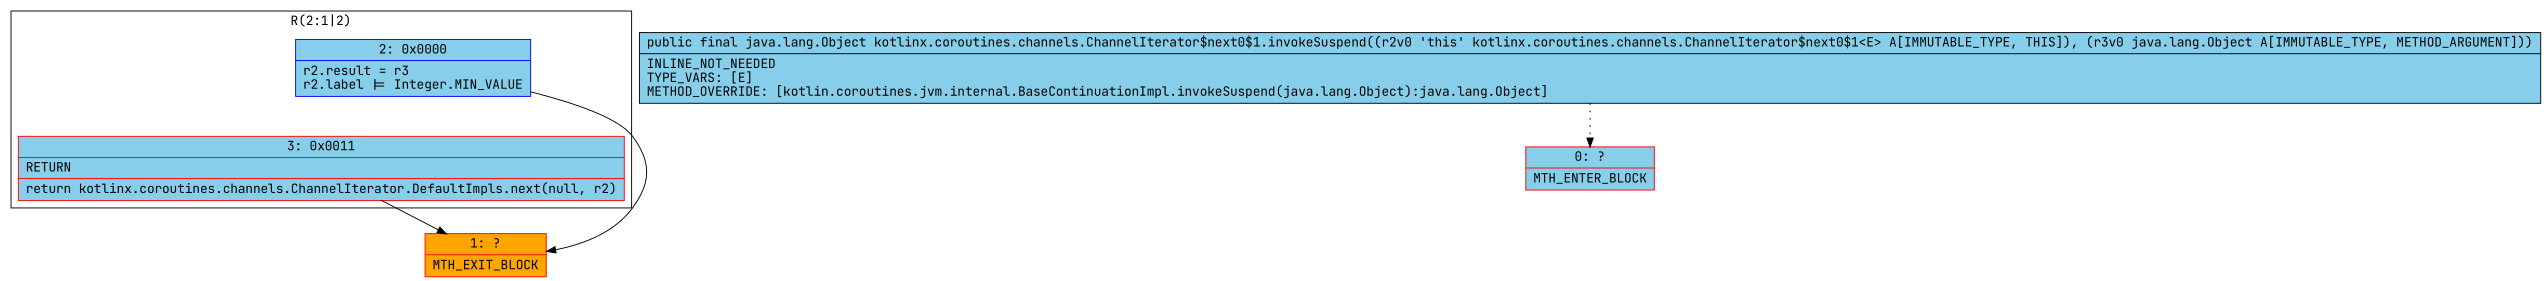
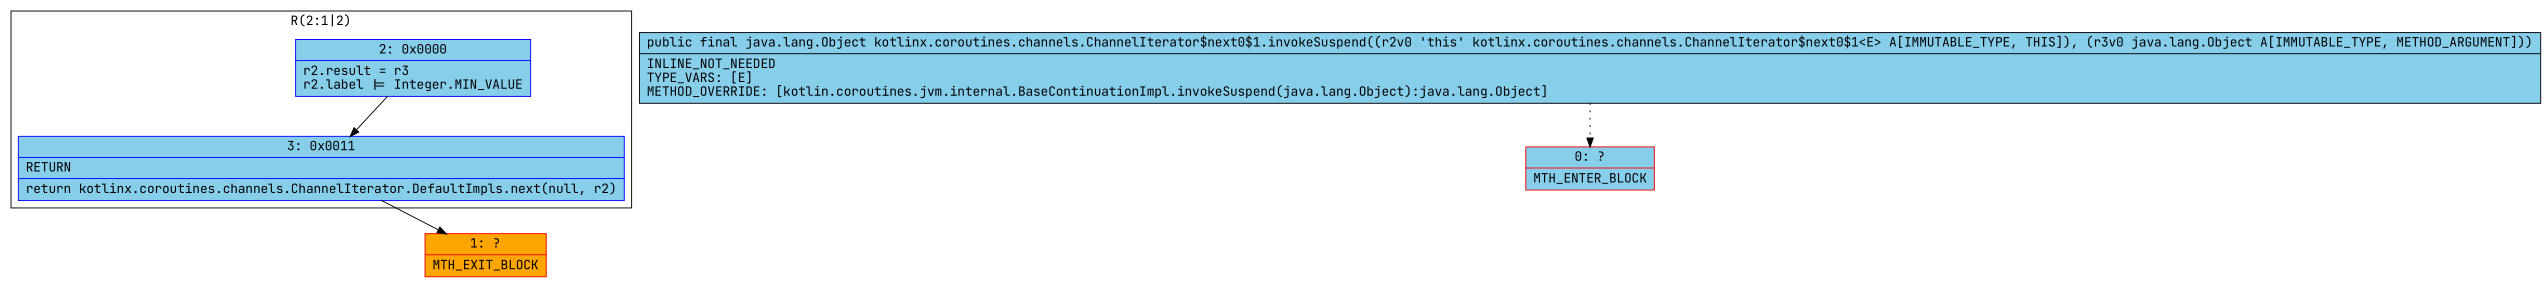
(645, 161) -> (372, 113)
(321, 168) -> (321, 168)
